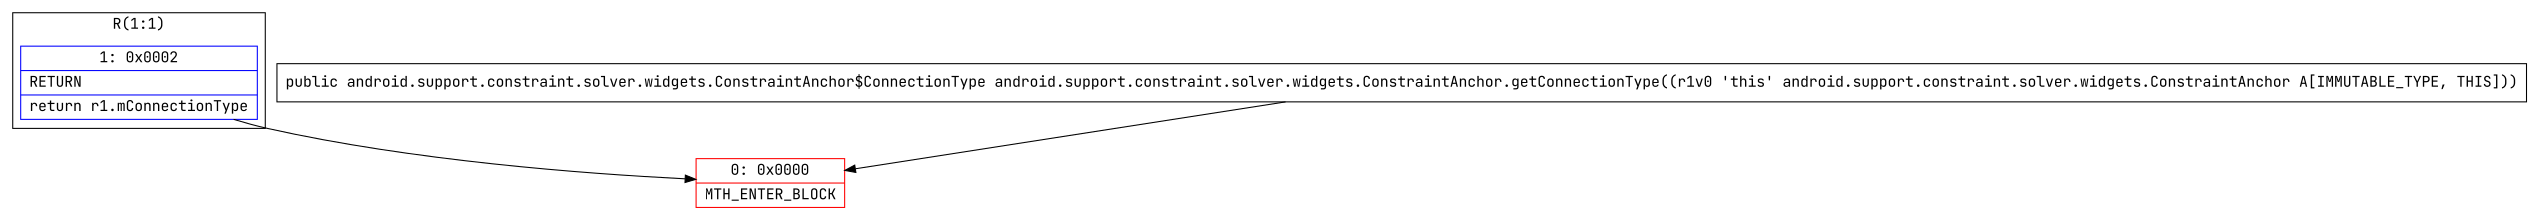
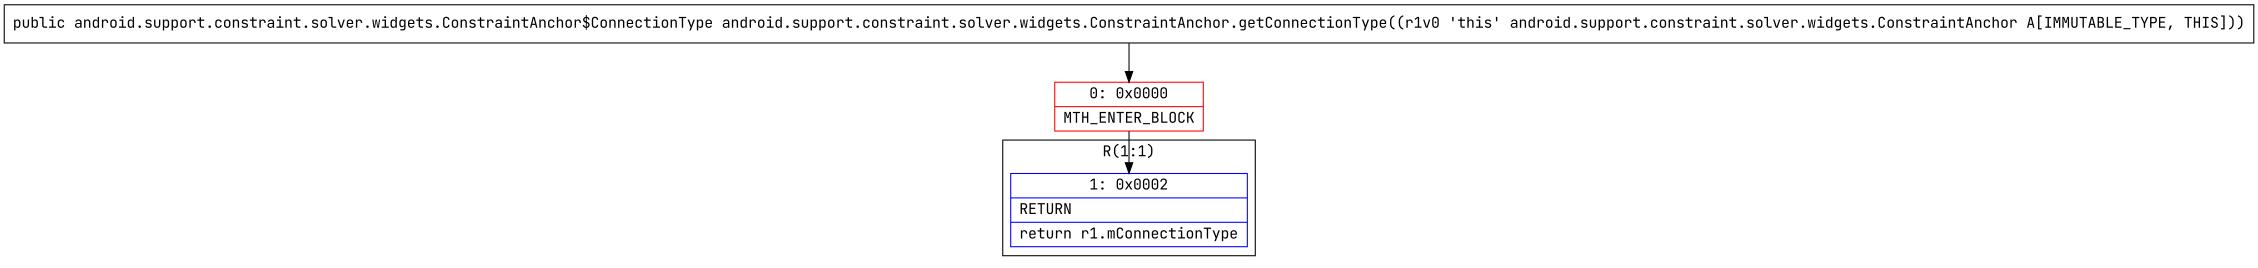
(458, 160) -> (1129, 147)
